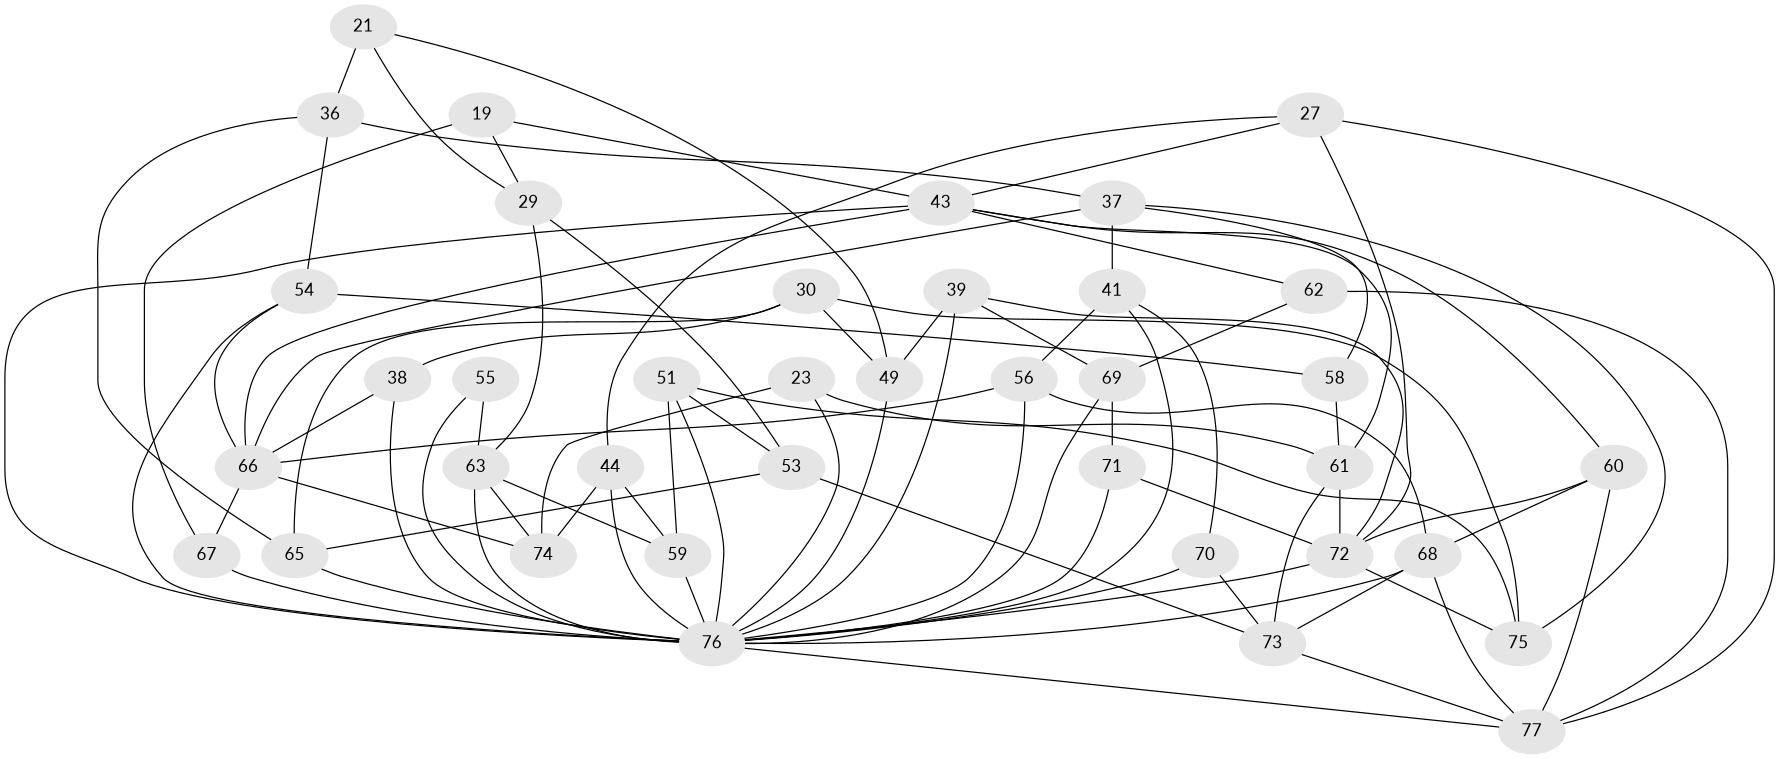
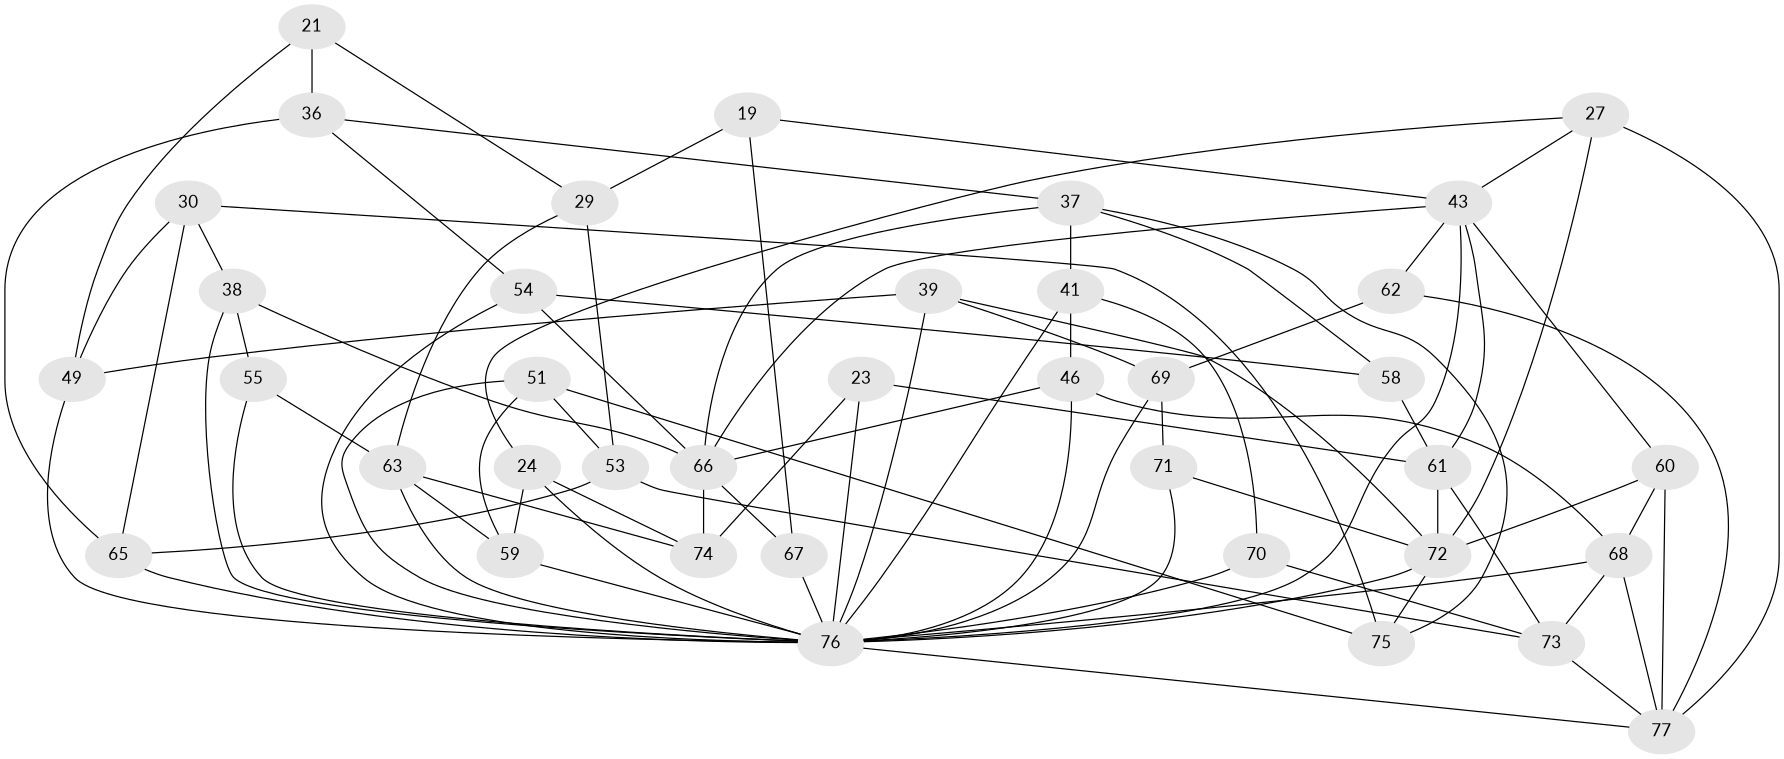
none -> (243, 335)
(1024, 379) -> (1071, 379)
(611, 467) -> (527, 467)
